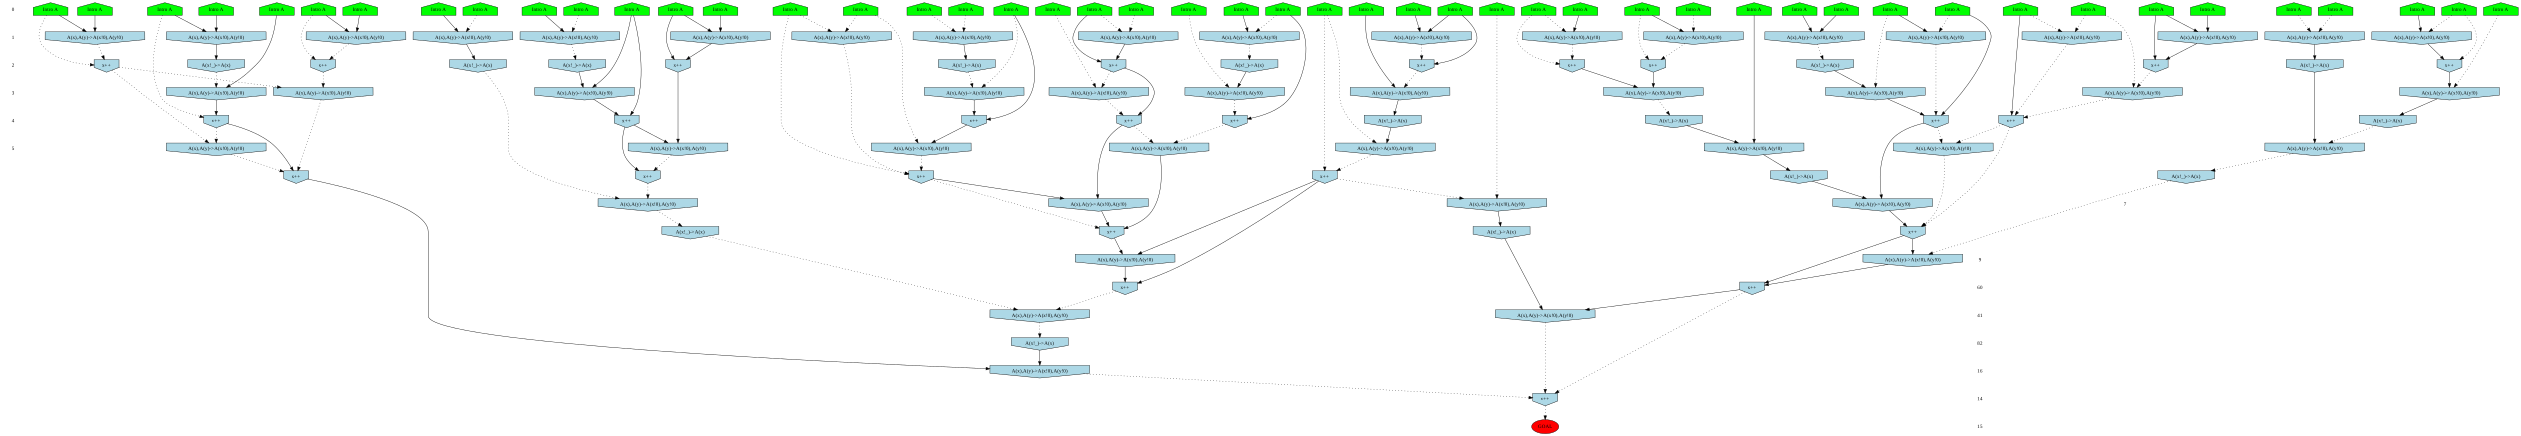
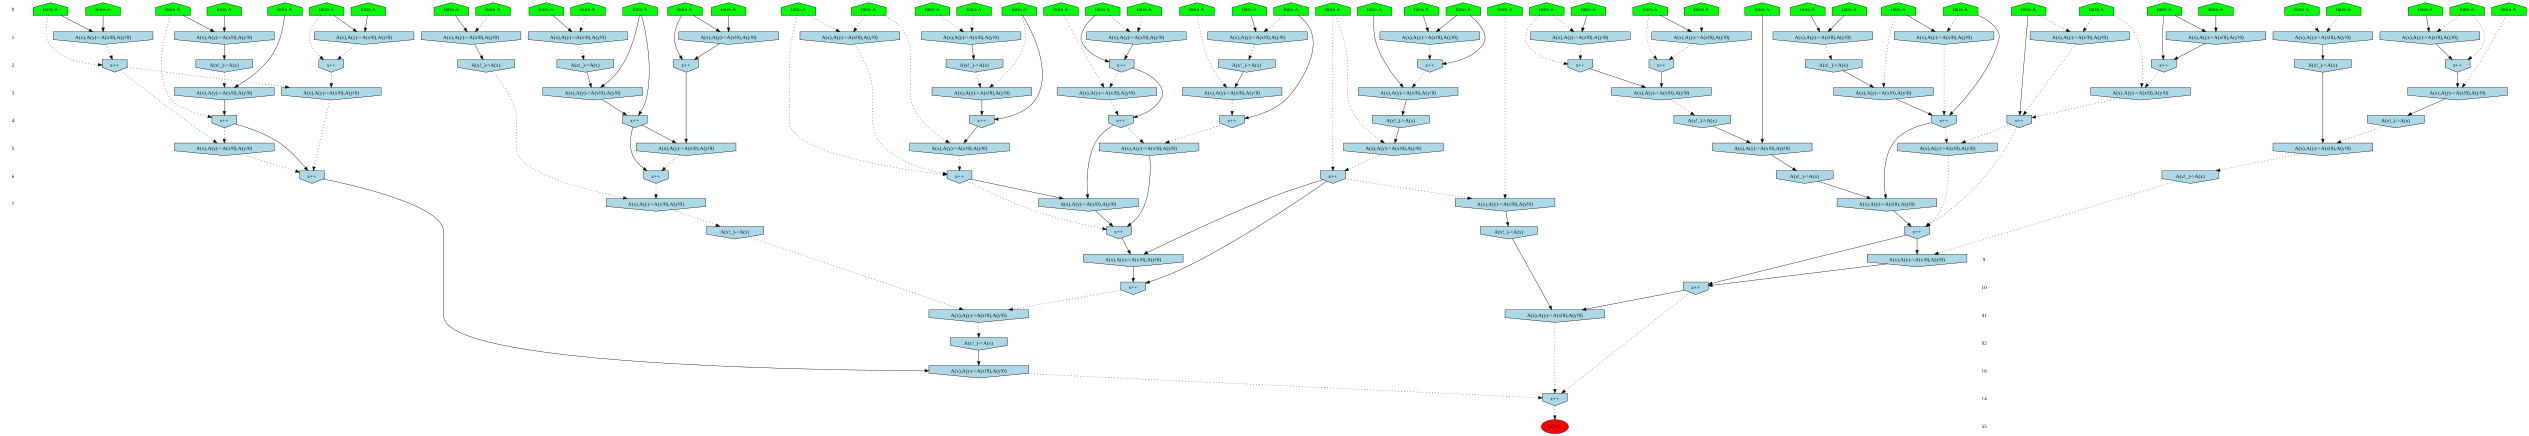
none -> (13, 176)
(1980, 288) -> (1984, 288)
(1980, 427) -> (1984, 427)
